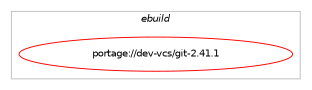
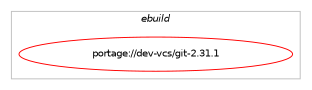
(156, 54) -> (156, 54)
